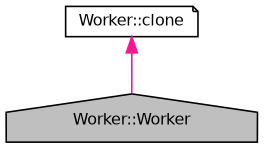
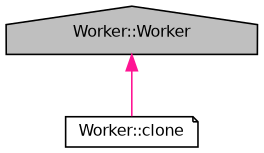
(132, 73) -> (132, 94)
